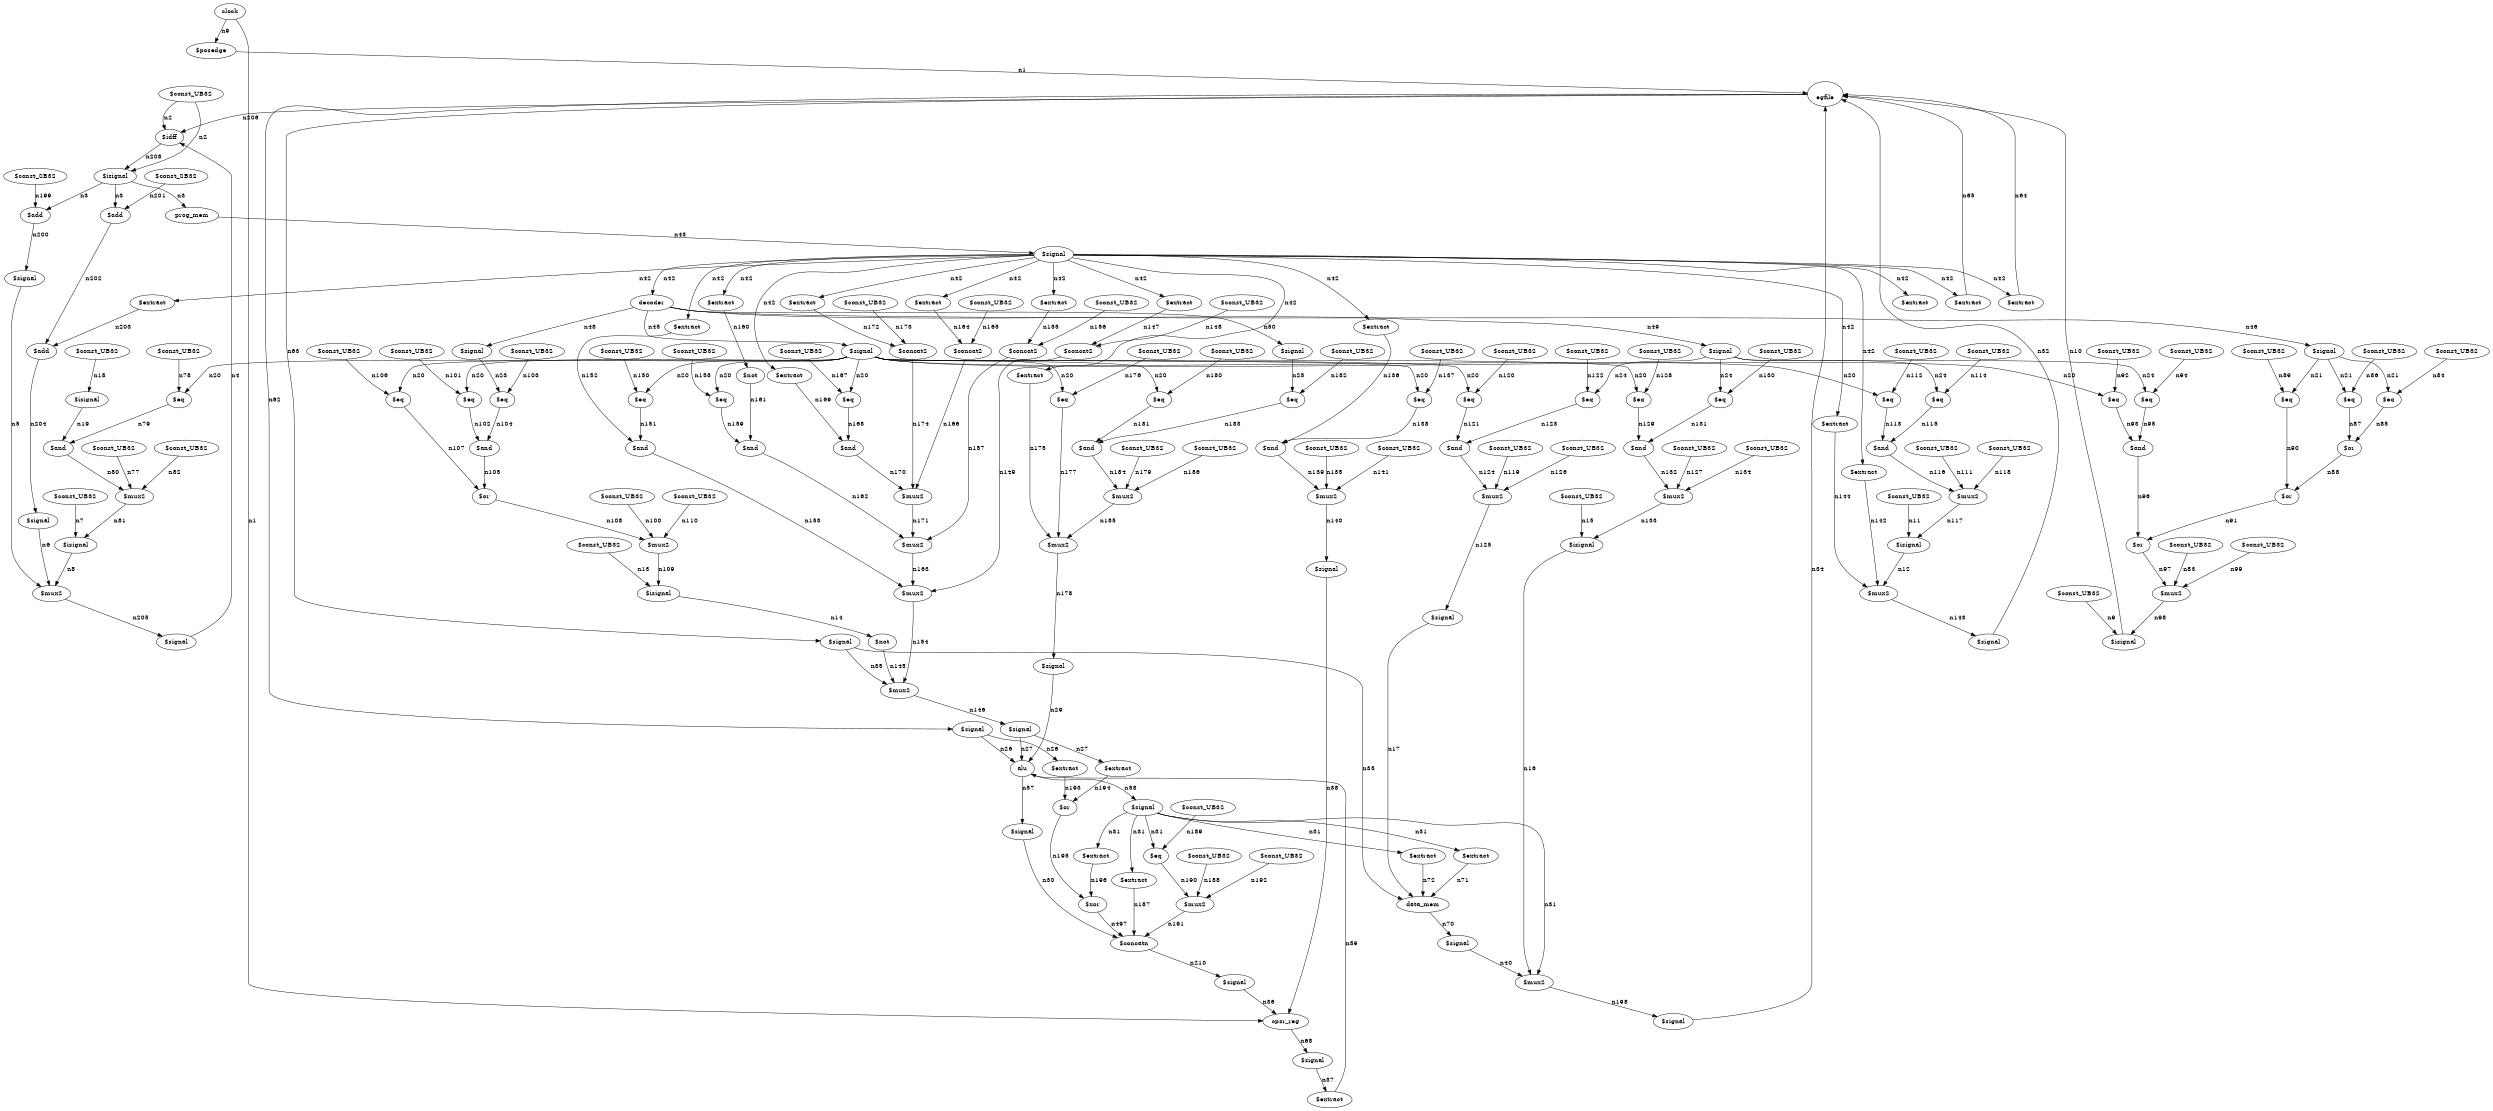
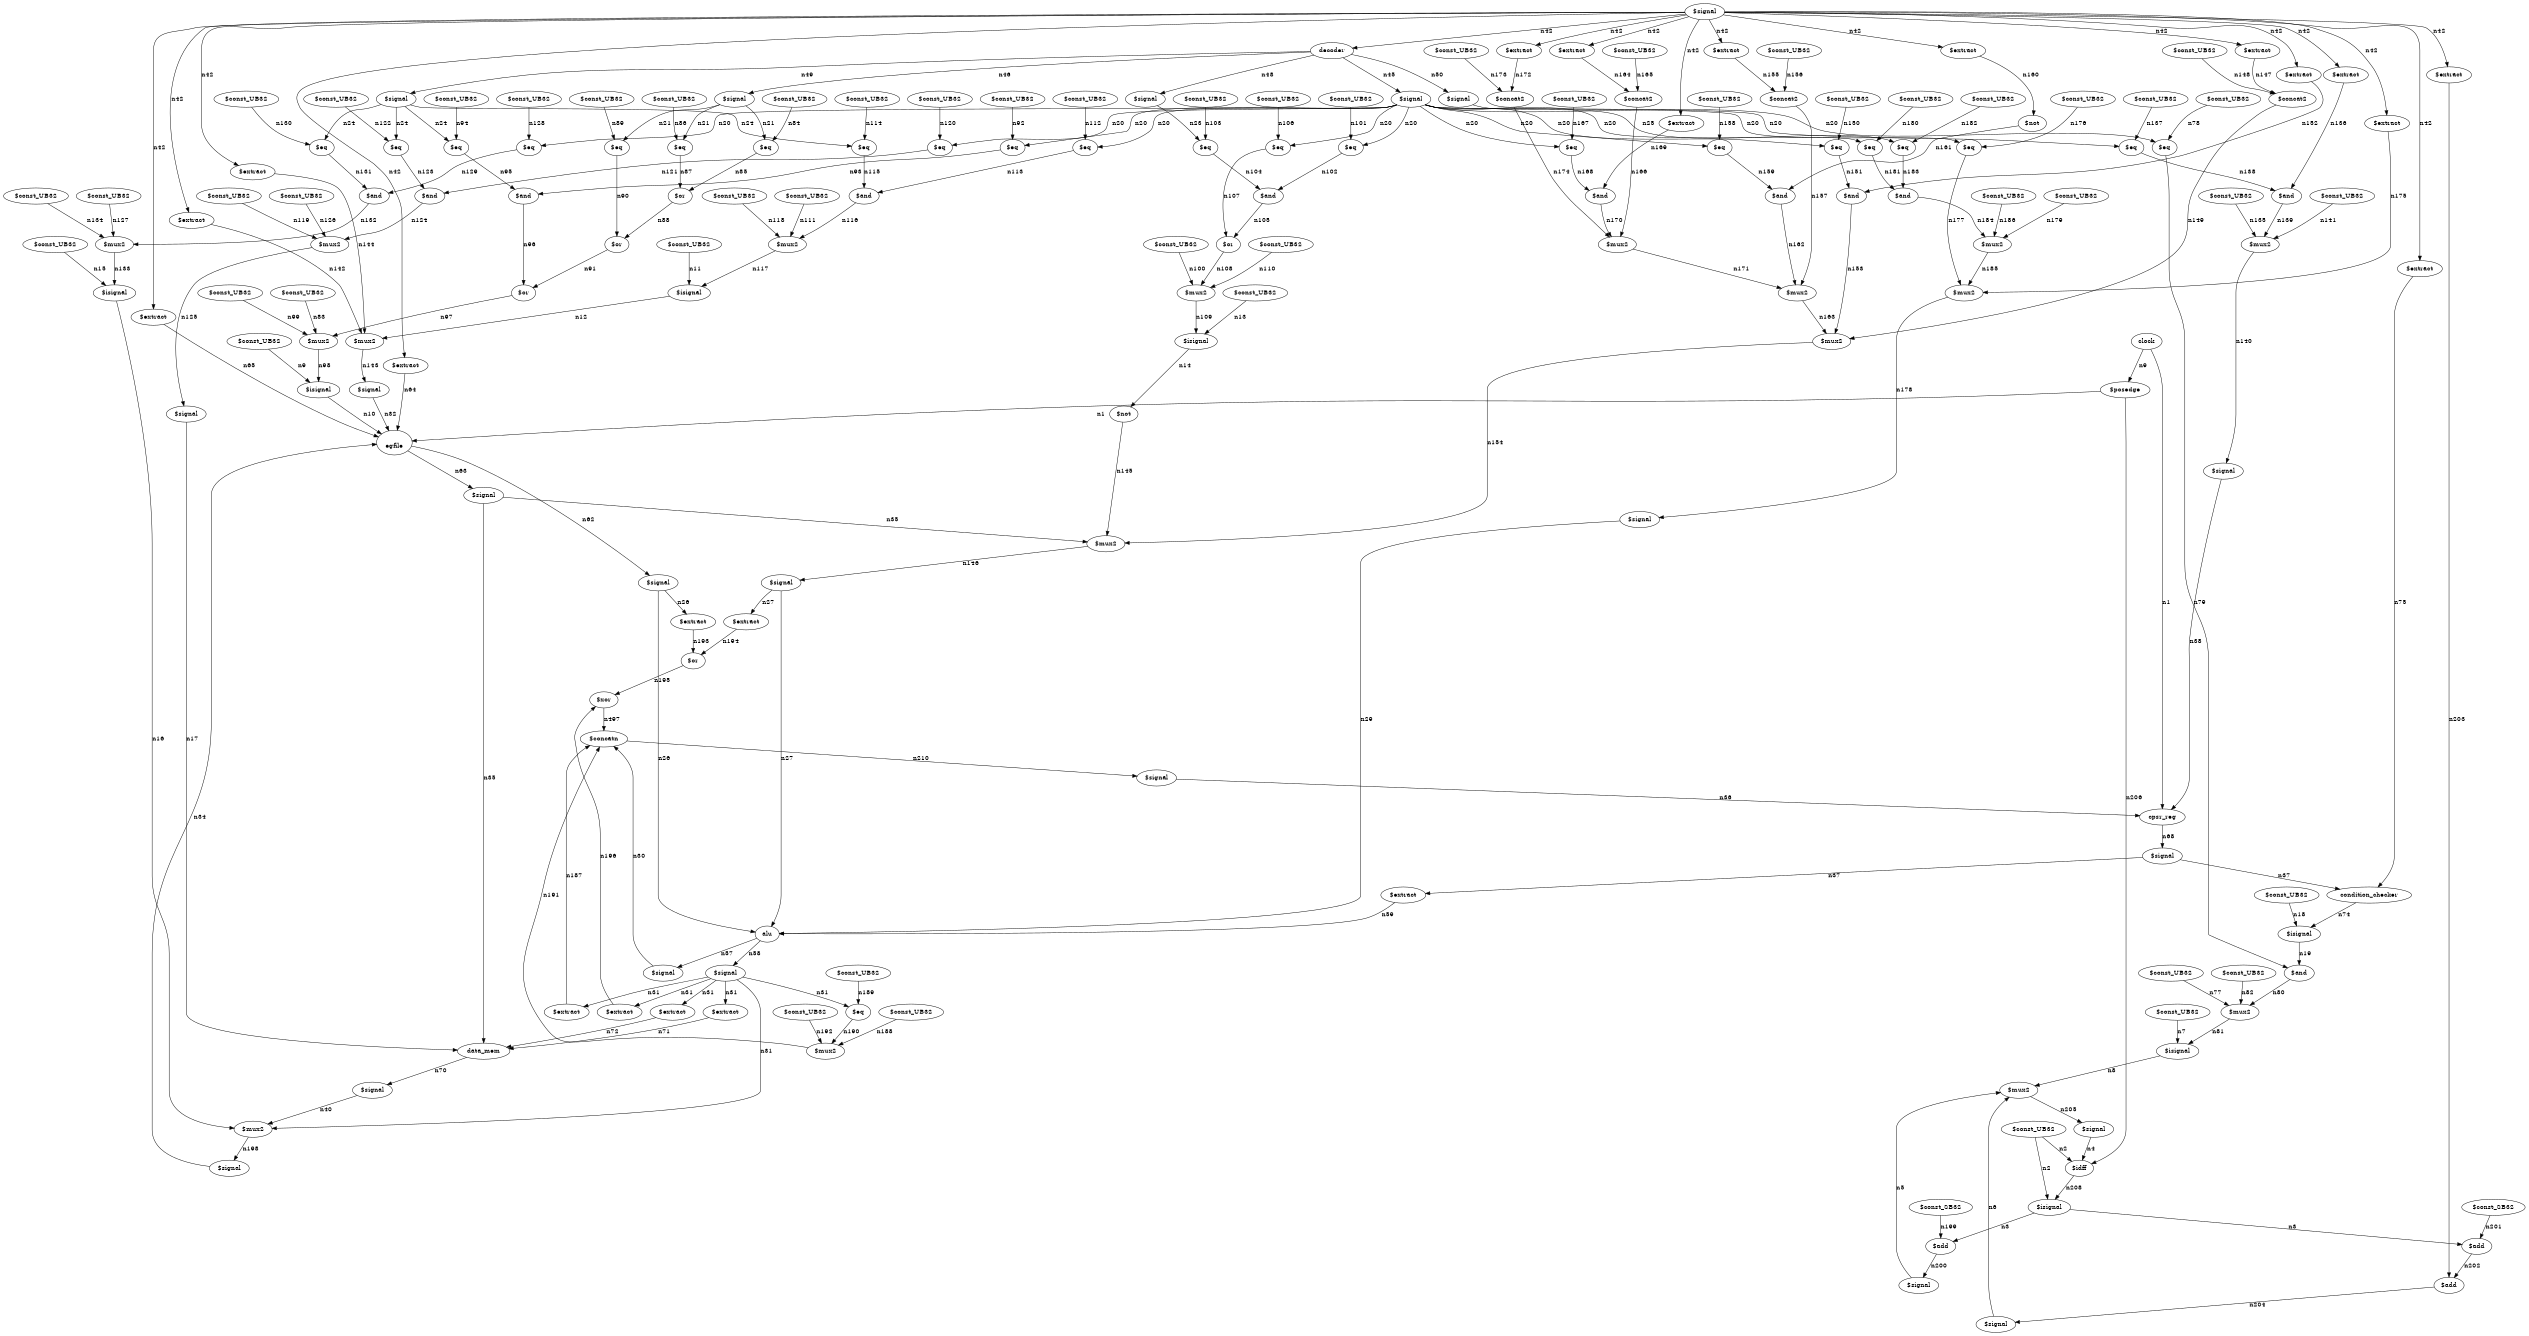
(995, 100) -> (2126, 787)
(192, 215) -> none
none -> (2369, 895)
